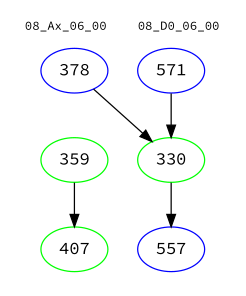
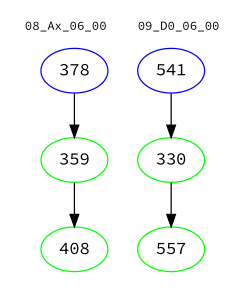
(179, 27) -> (179, 27)
(171, 71) -> (171, 71)
(110, 103) -> (74, 109)
(74, 249) -> (74, 249)
(171, 249) -> (171, 249)
